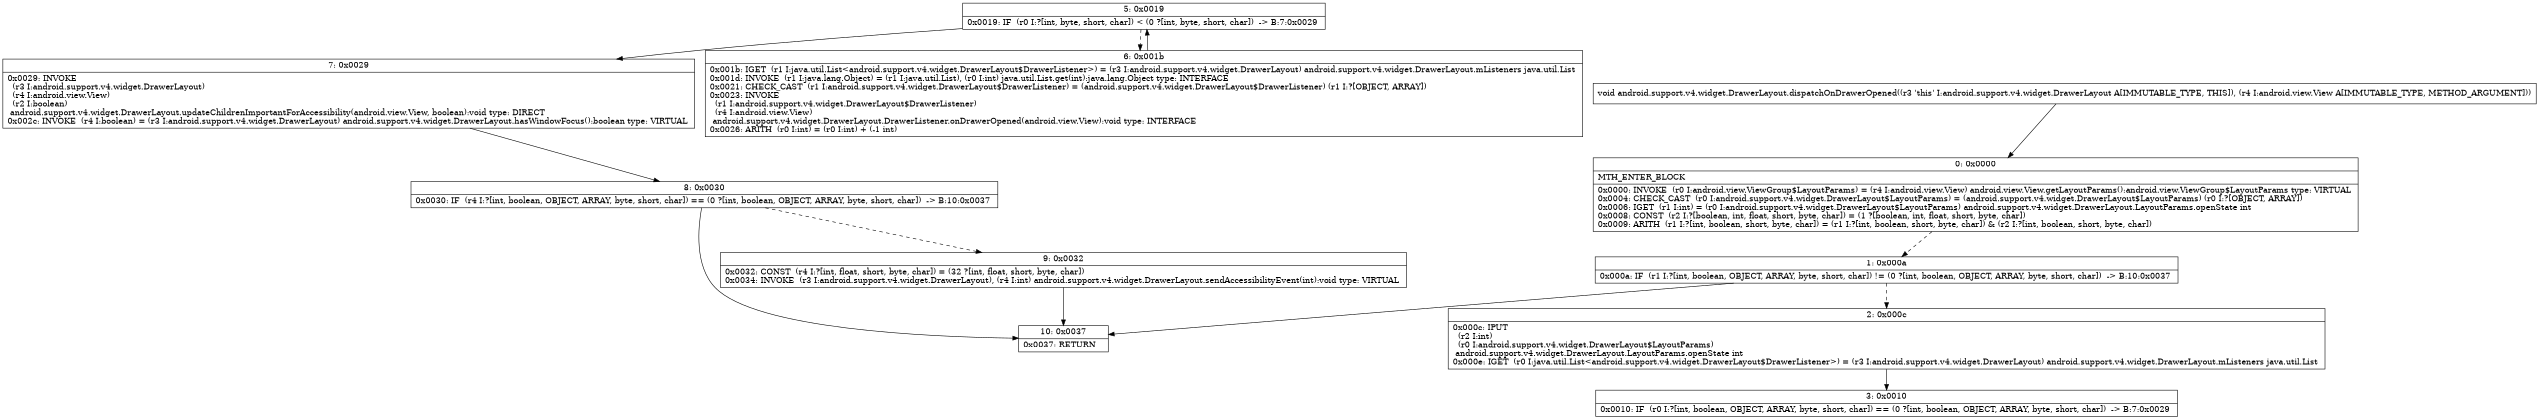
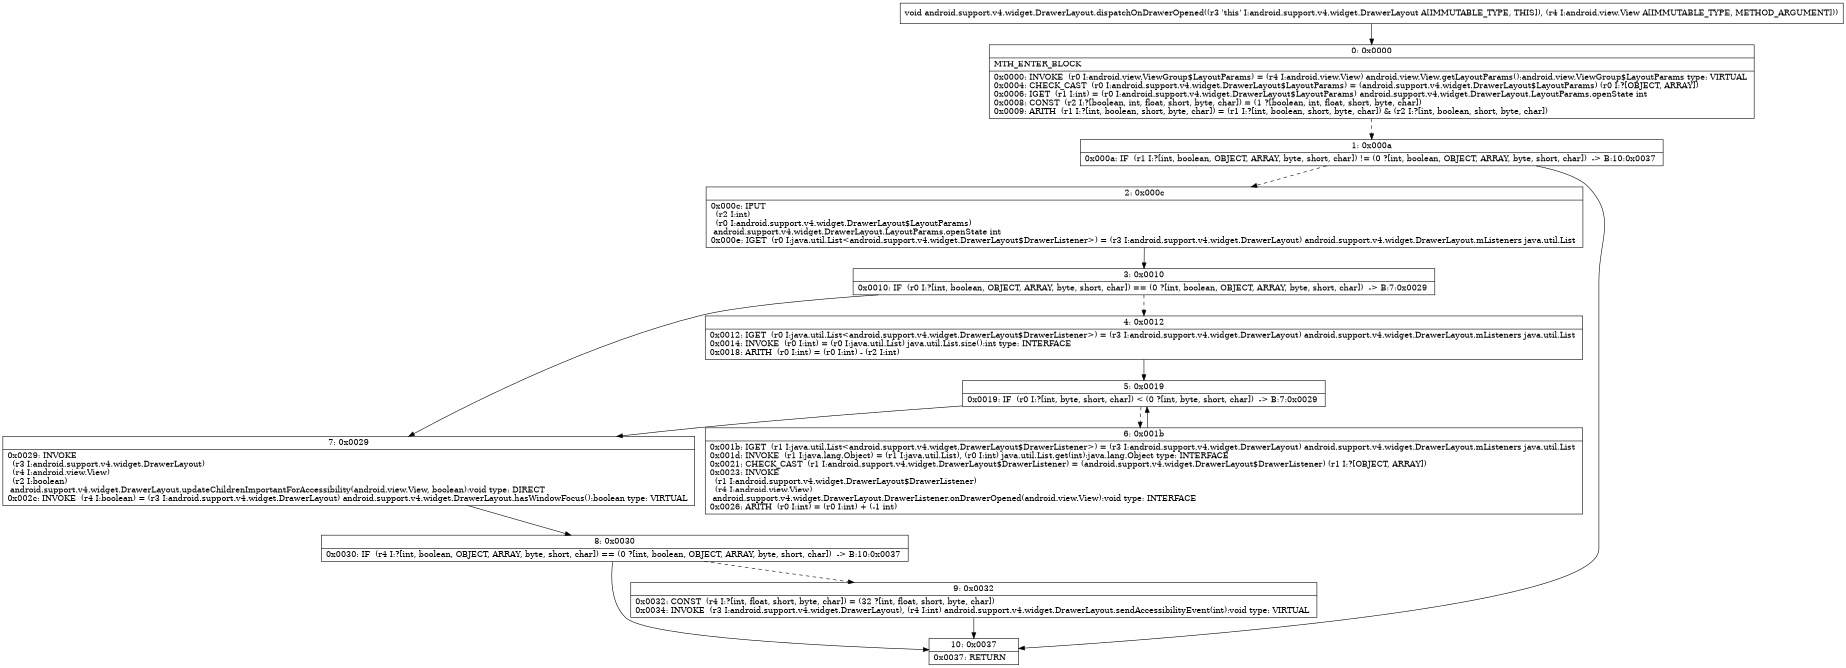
none -> (637, 334)
none -> (1144, 338)
